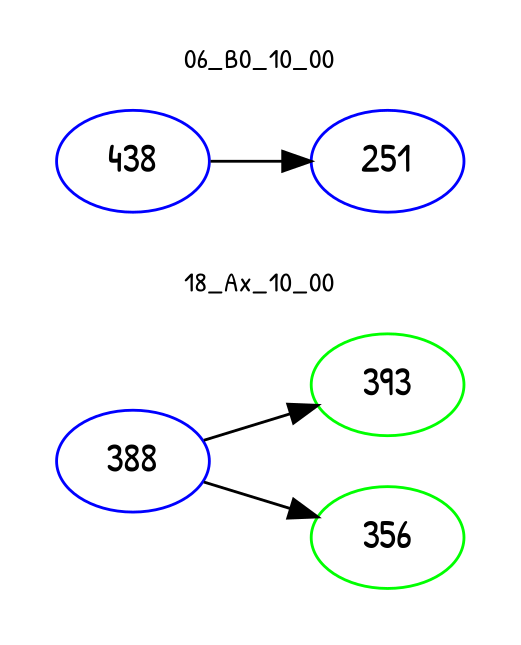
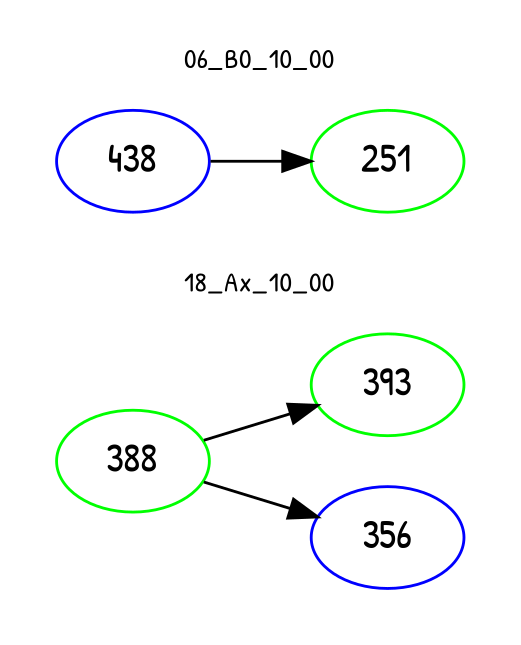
(388, 161) -> (388, 161)
(133, 461) -> (133, 461)
(388, 538) -> (388, 538)
